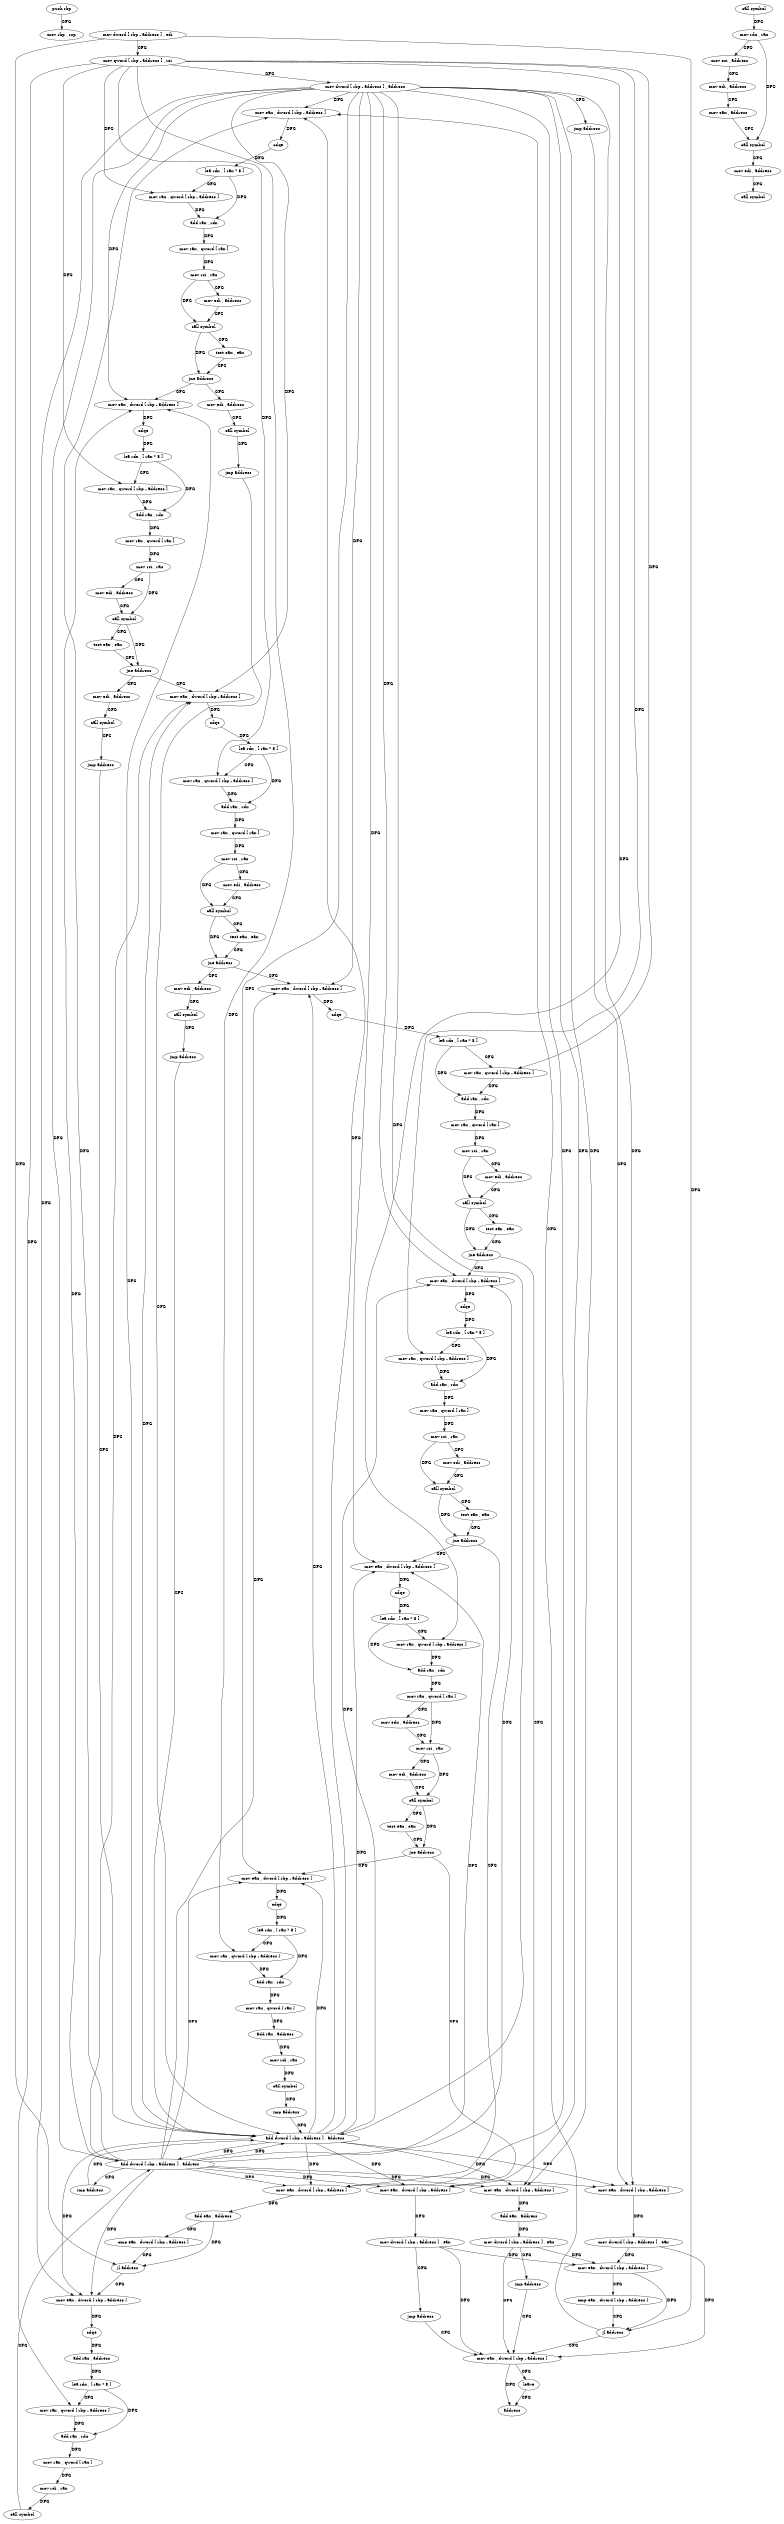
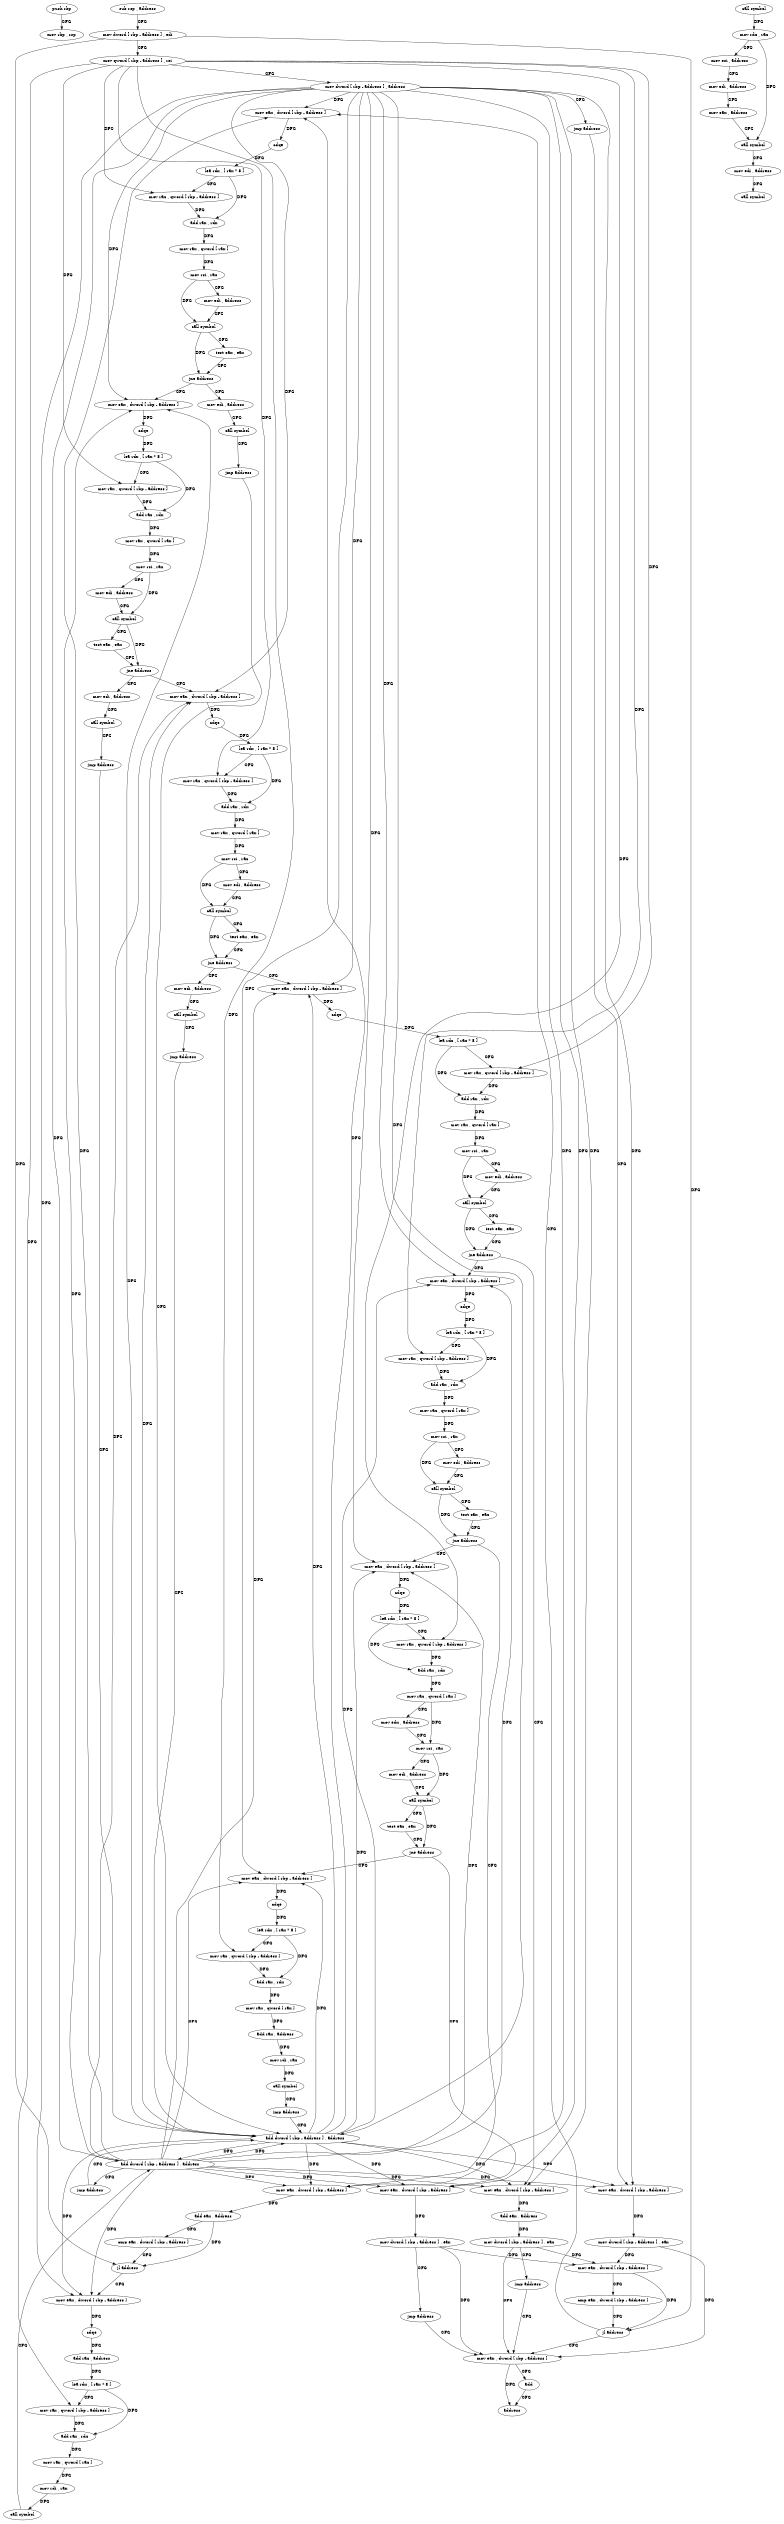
none -> (138, 9)
(529, 2385) -> (529, 2385)
